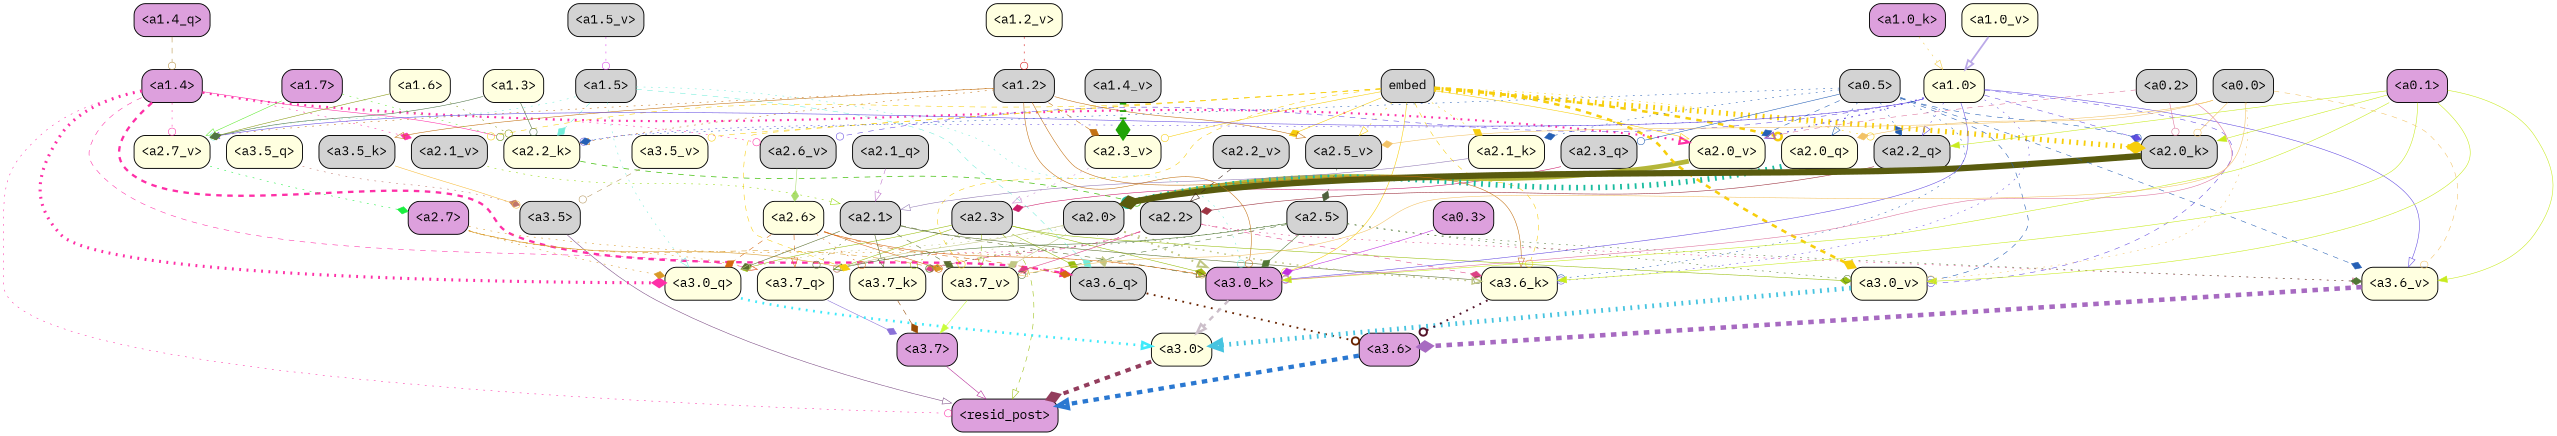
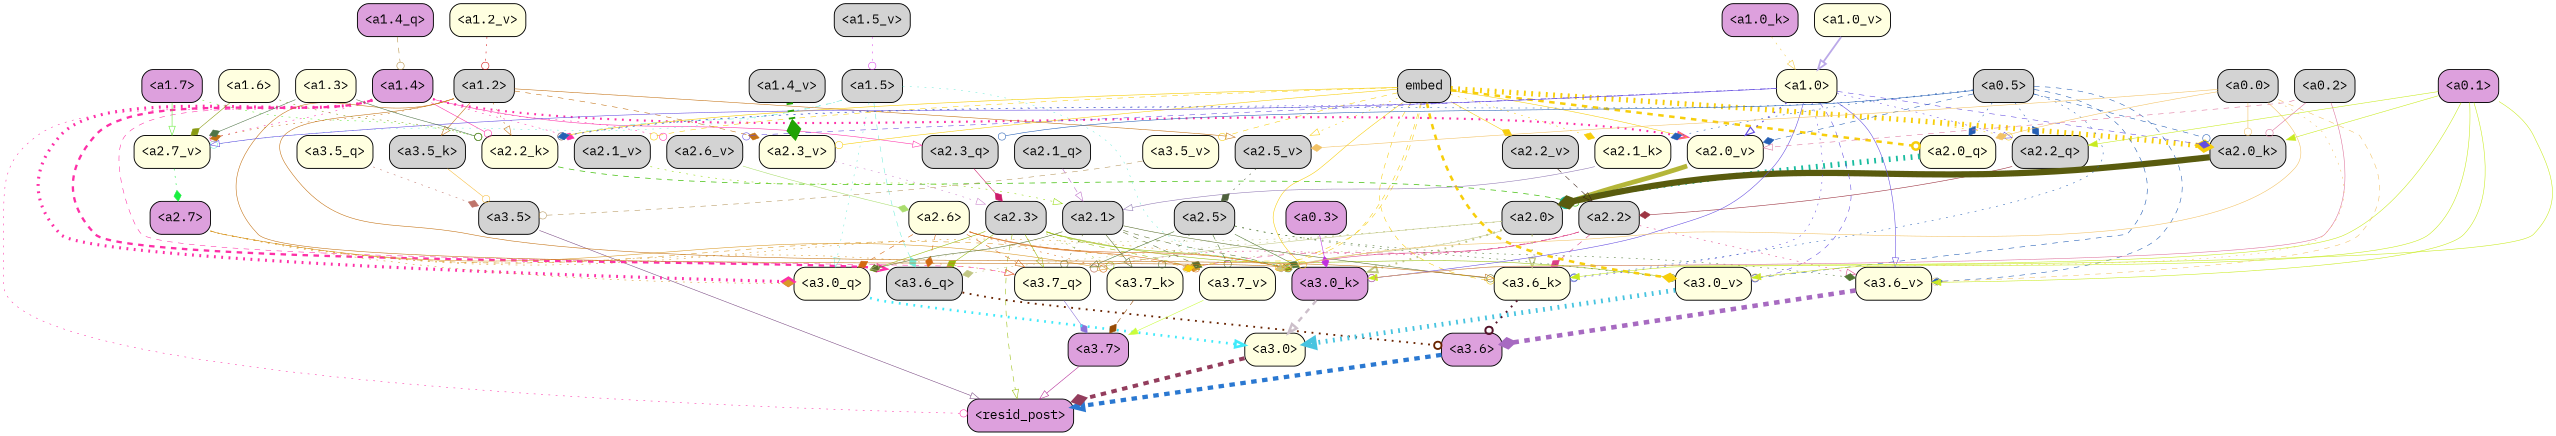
none -> (981, 101)
(1848, 115) -> (1981, 118)
none -> (757, 129)
